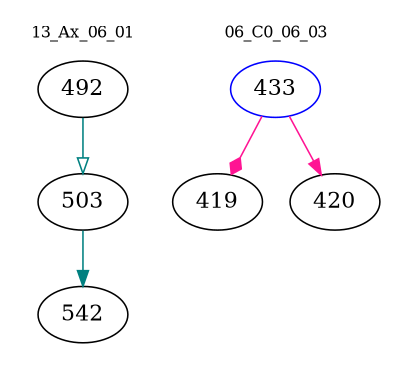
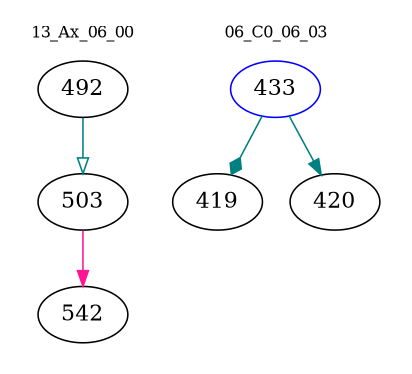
(83, 34) -> (83, 34)
(251, 137) -> (251, 137)
(301, 139) -> (301, 139)
(83, 251) -> (83, 251)
